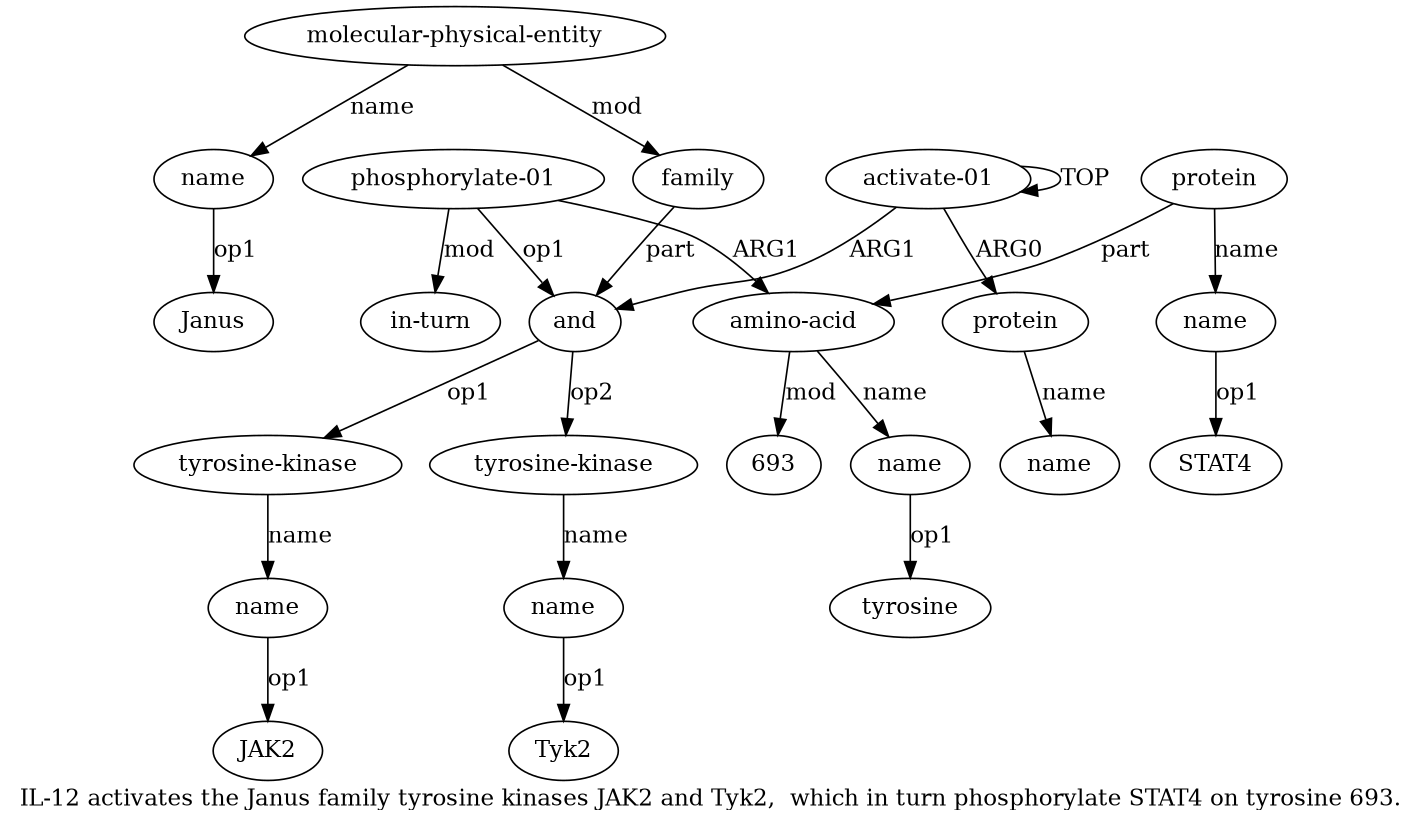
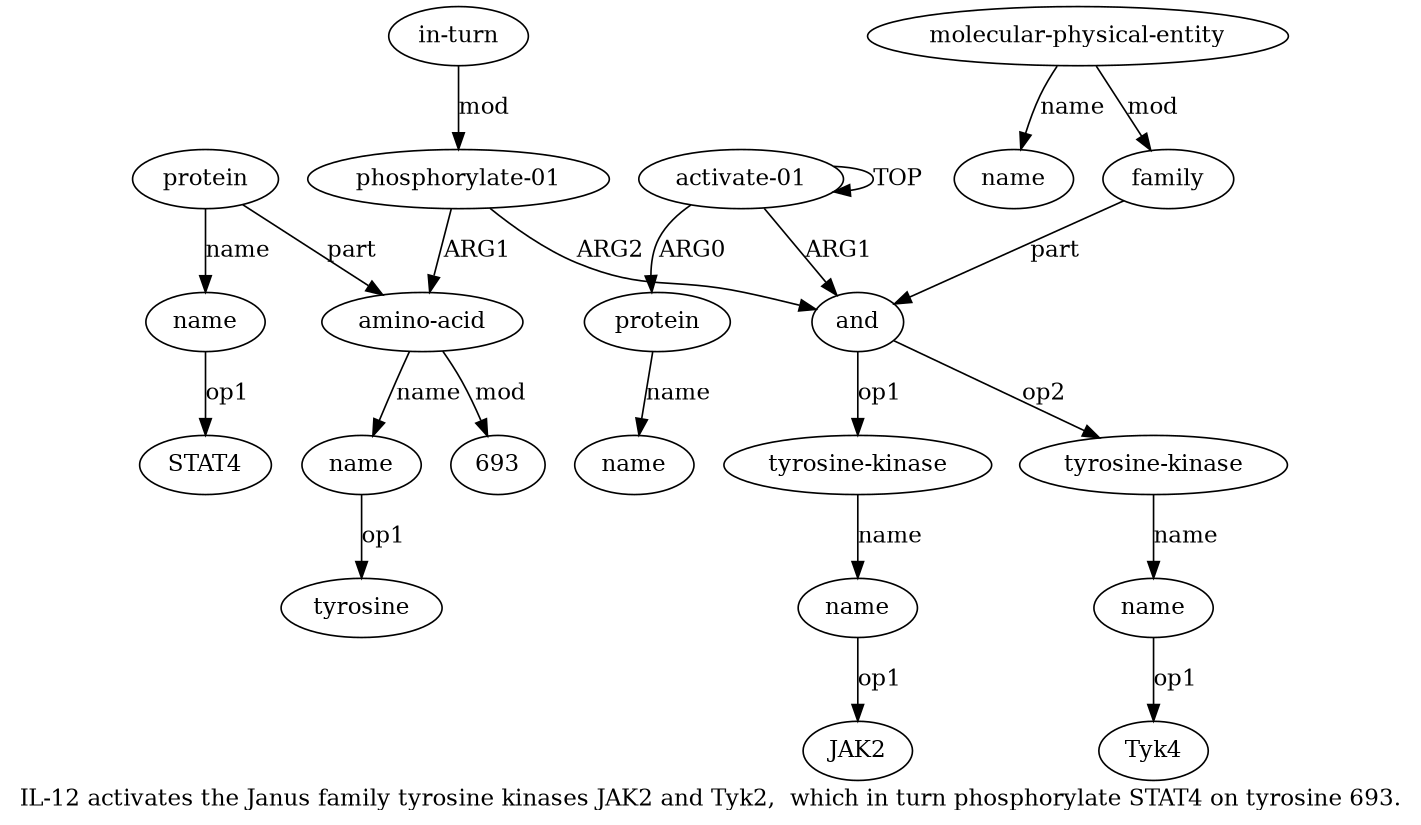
(443, 242) -> (459, 99)
(545, 251) -> (611, 251)
(214, 322) -> none
(564, 751) -> (1154, 751)
